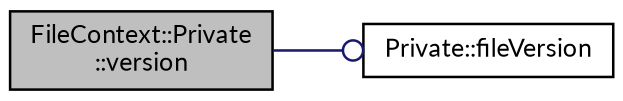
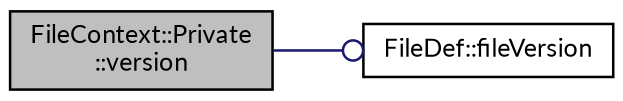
(488, 50) -> (488, 50)
